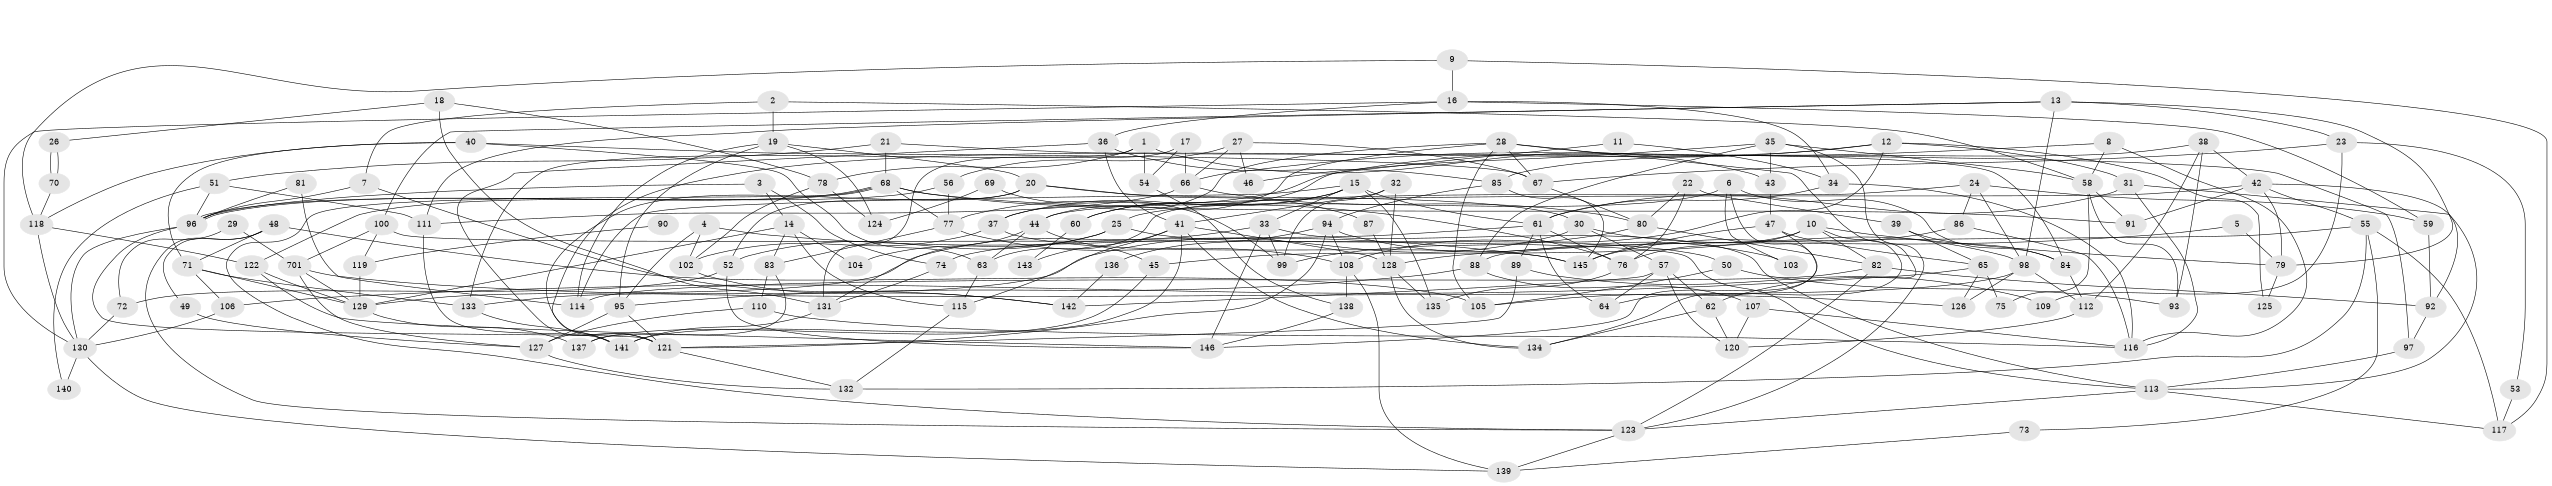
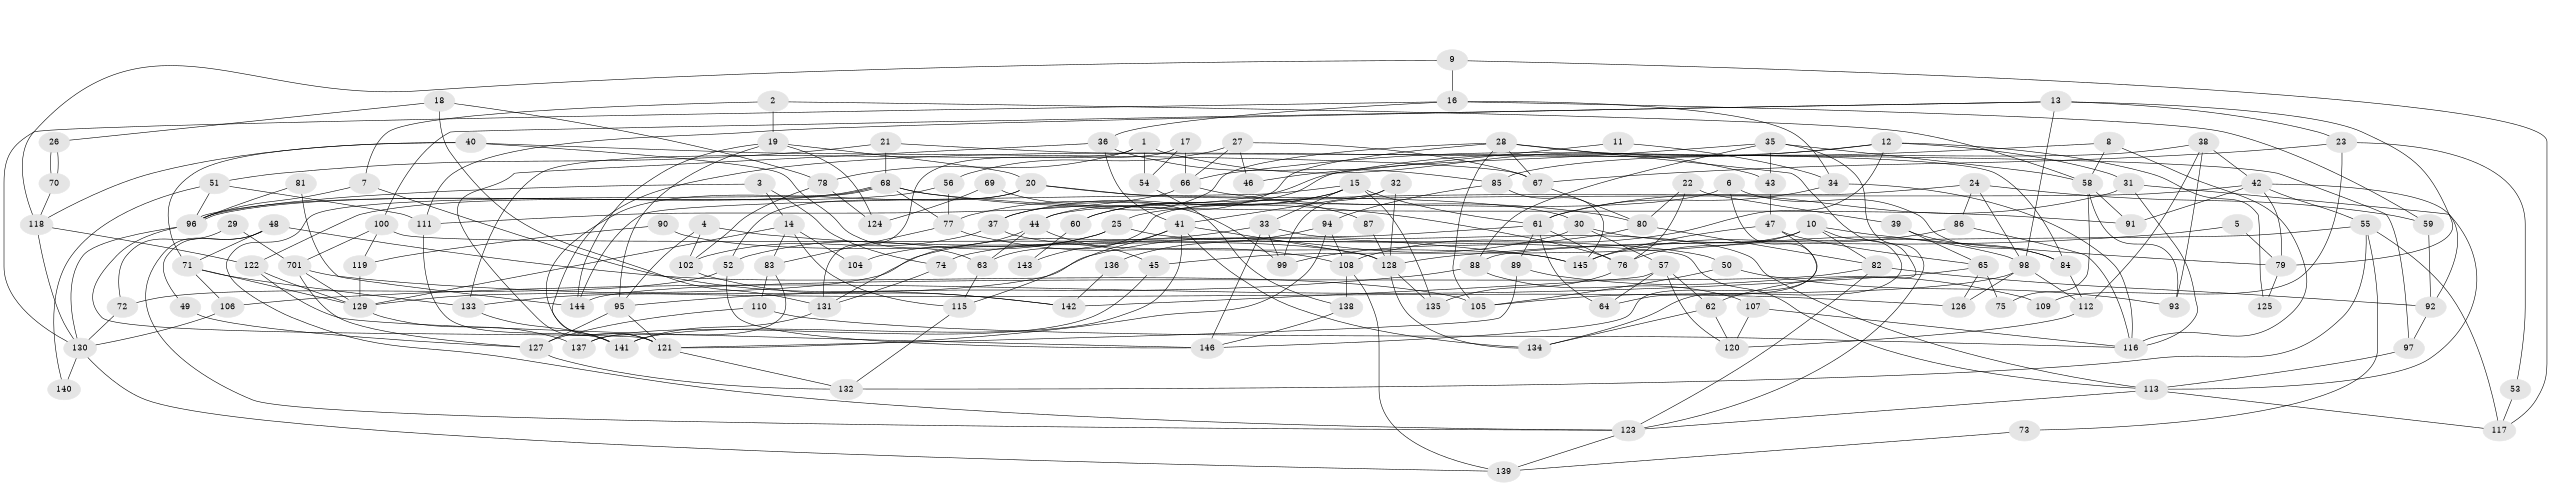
none -> (1026, 246)
(1791, 266) -> none
(577, 307) -> (577, 307)
